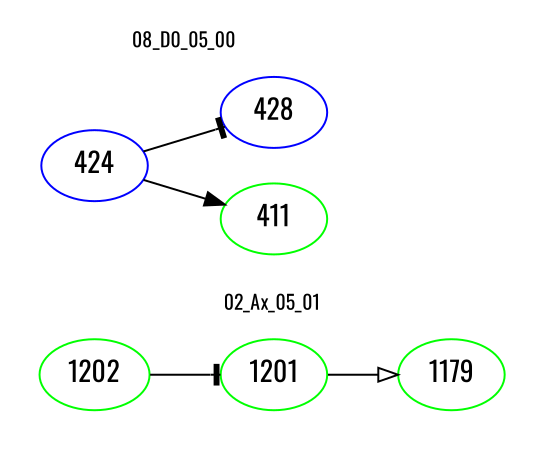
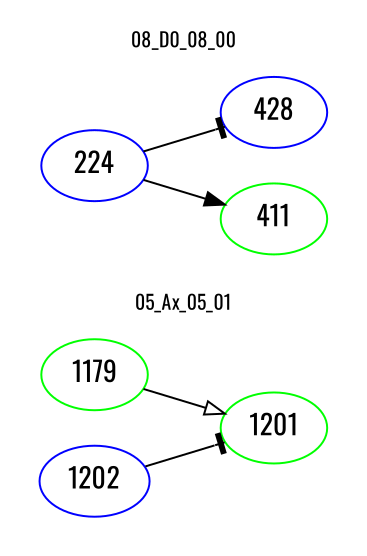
(184, 42) -> (184, 42)
(95, 166) -> (95, 166)
(272, 305) -> (183, 305)
(95, 375) -> (95, 481)
(353, 375) -> (175, 398)
